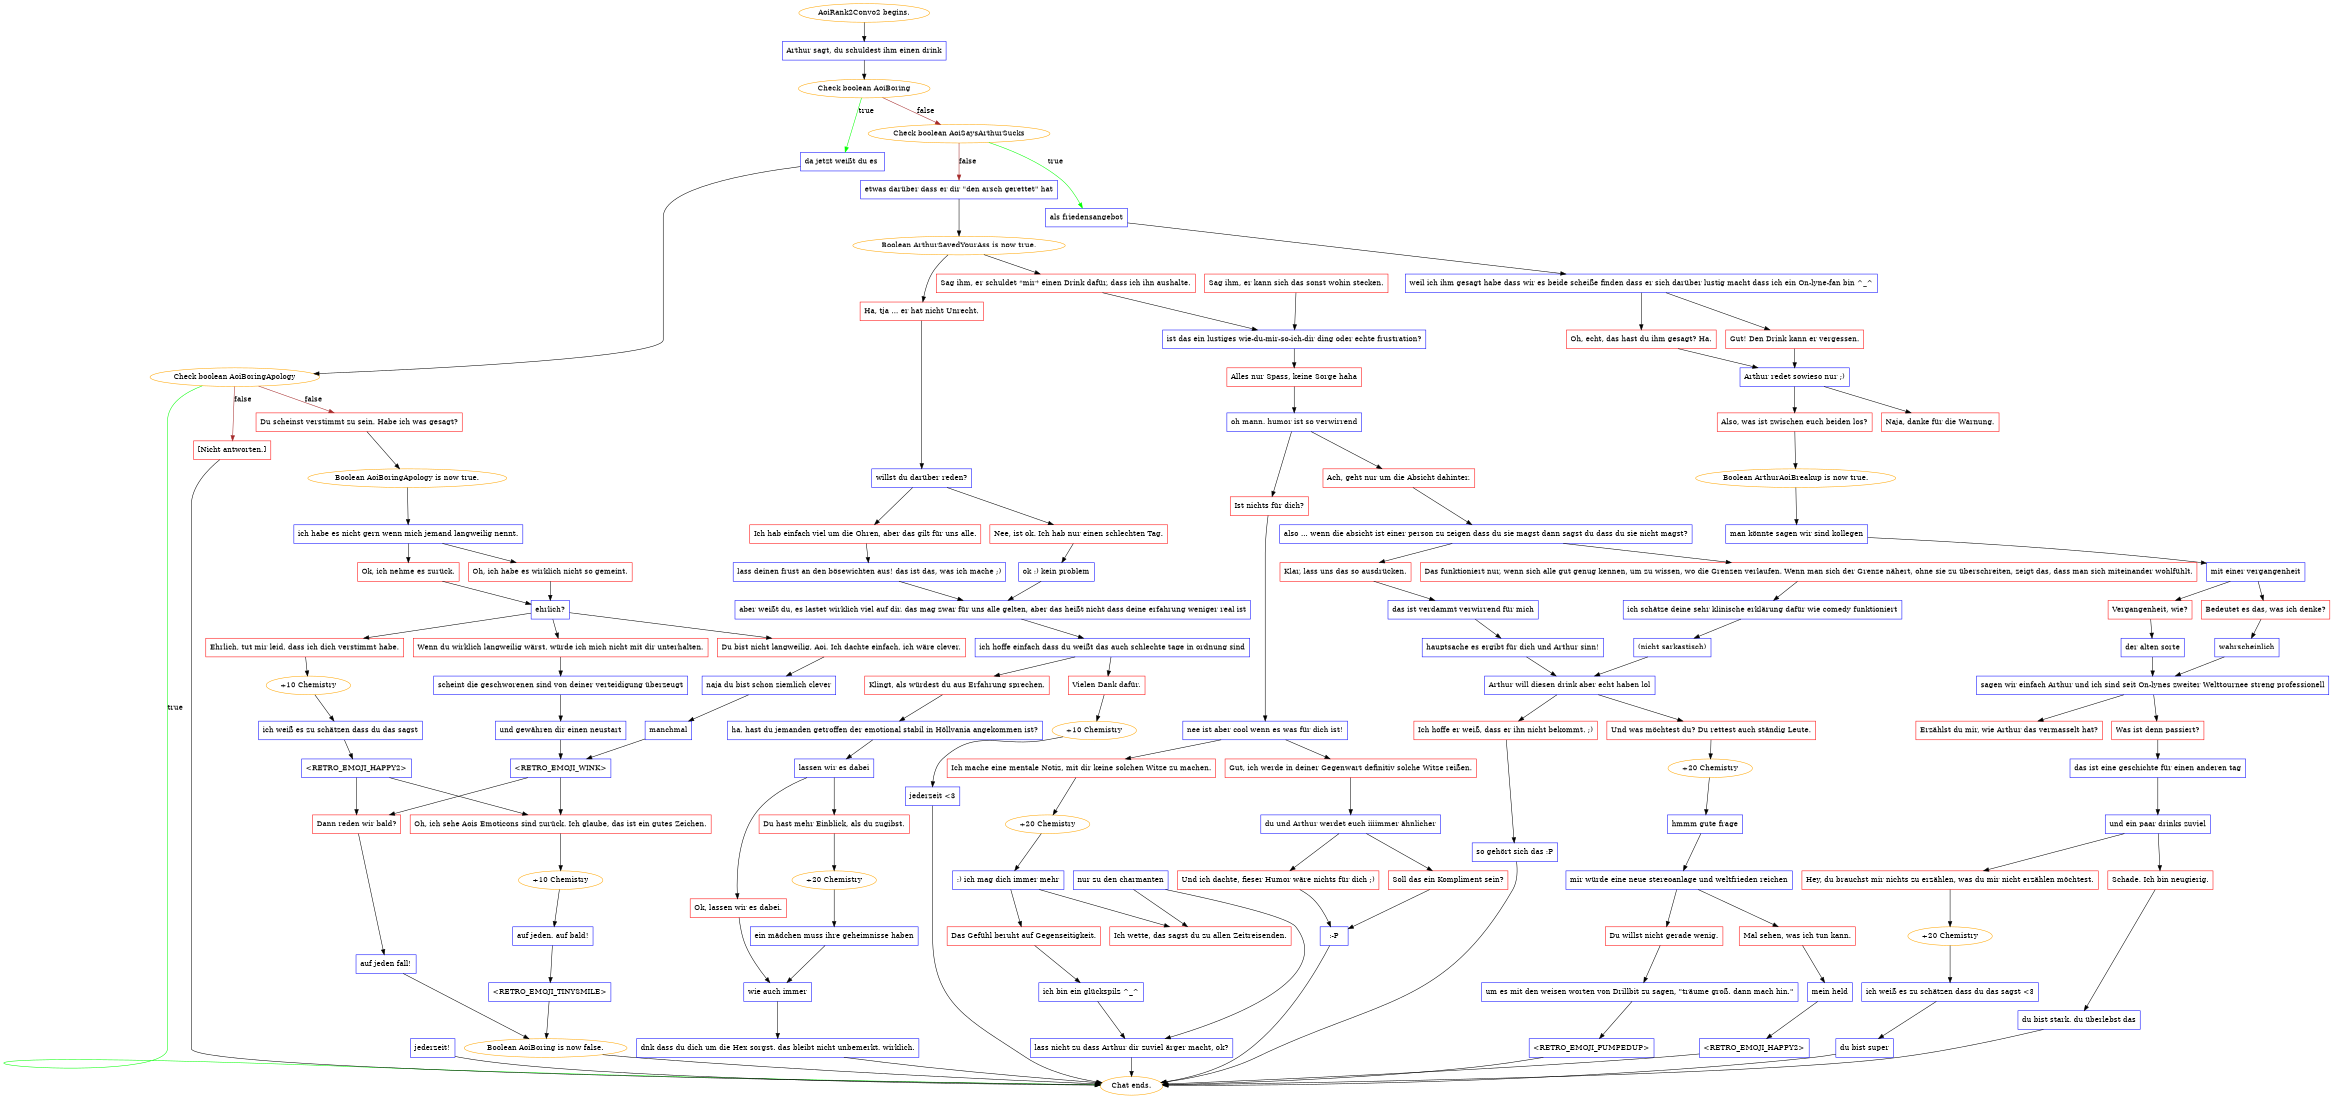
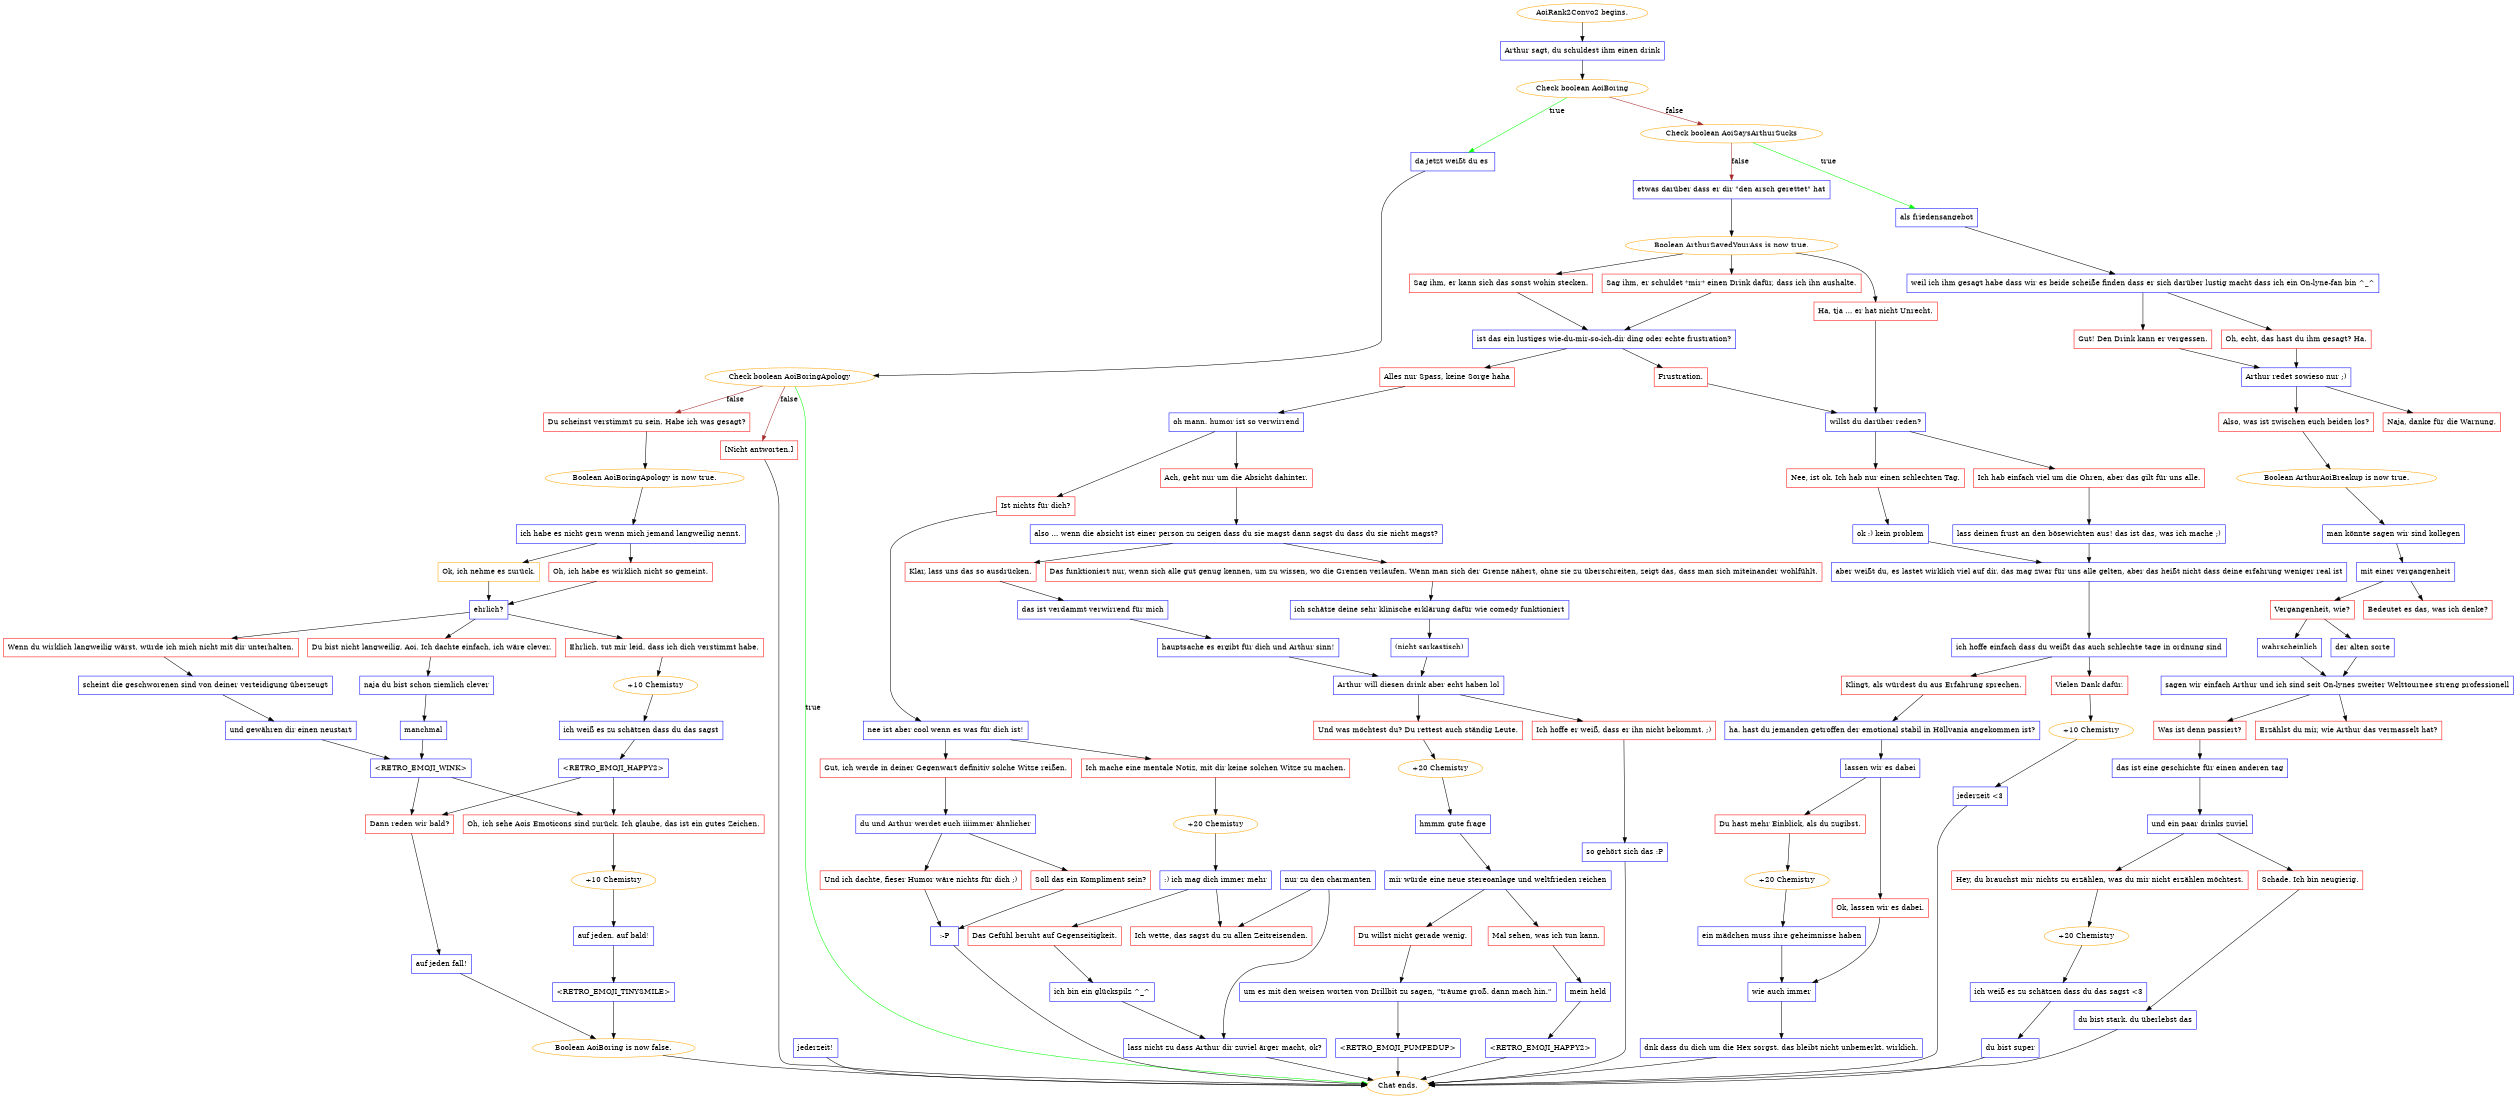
none -> (1622, 264)
none -> (1681, 377)
(408, 572) -> (489, 572)
(2257, 626) -> (2302, 626)
